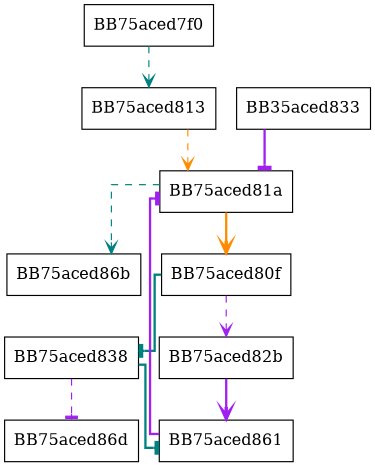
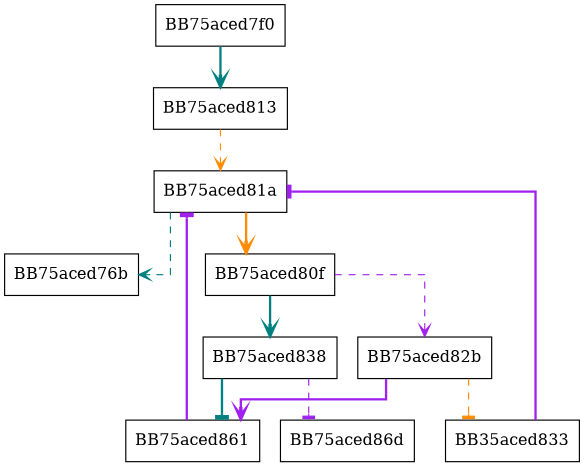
(149, 61) -> (220, 61)
(74, 275) -> (72, 275)
(155, 315) -> (270, 310)
none -> (469, 396)
